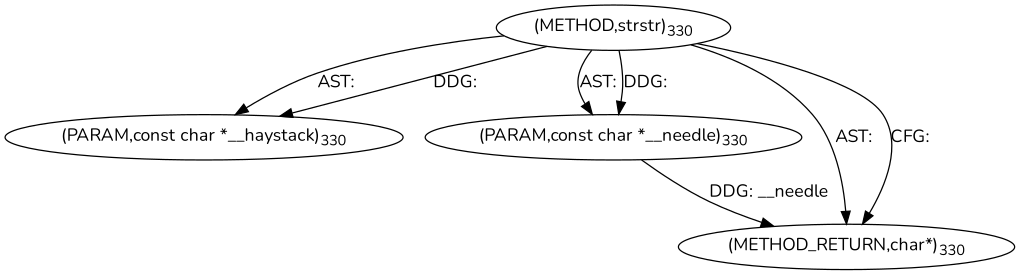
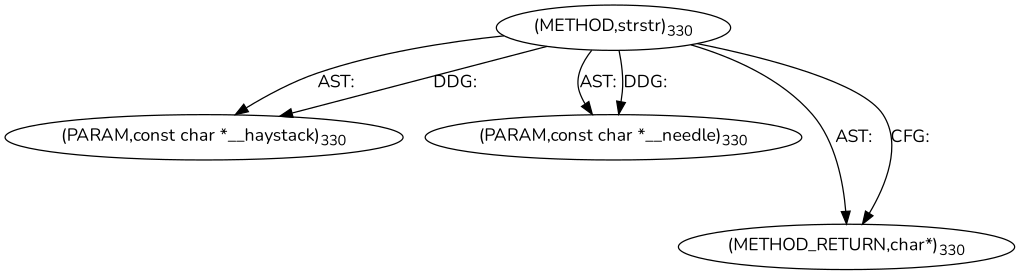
(699, 196) -> none
